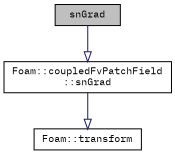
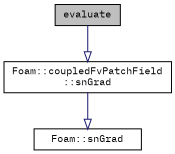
(88, 15) -> (88, 15)
(88, 139) -> (88, 139)
